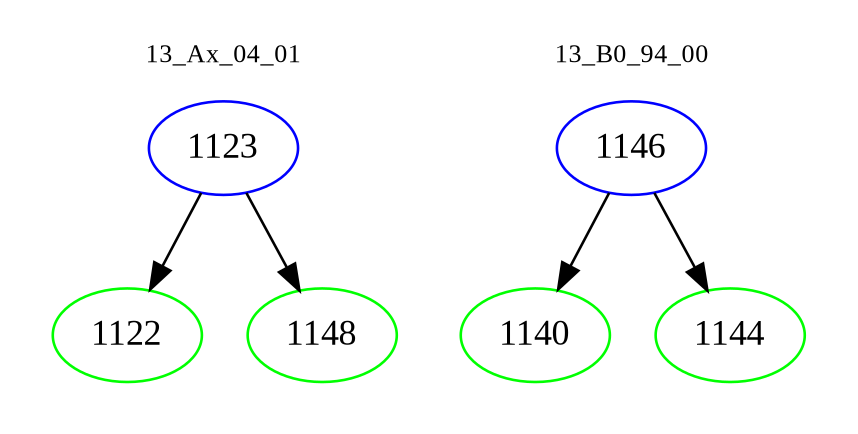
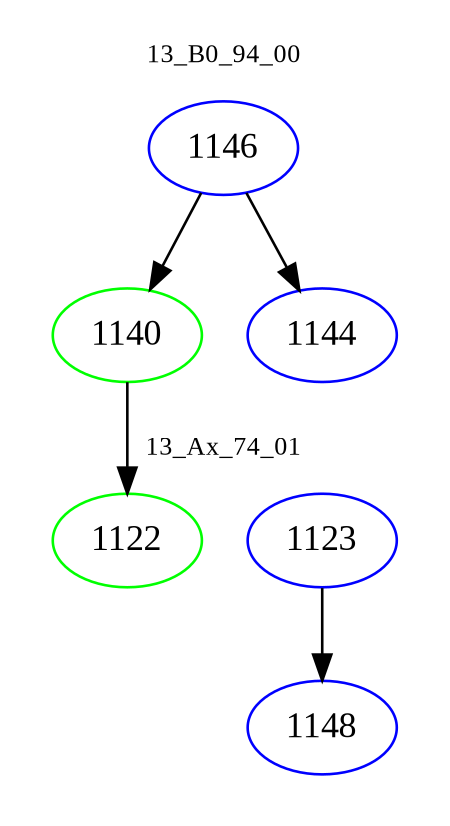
(225, 56) -> (225, 448)
(182, 229) -> (127, 439)
(322, 335) -> (322, 728)
(730, 335) -> (322, 335)
